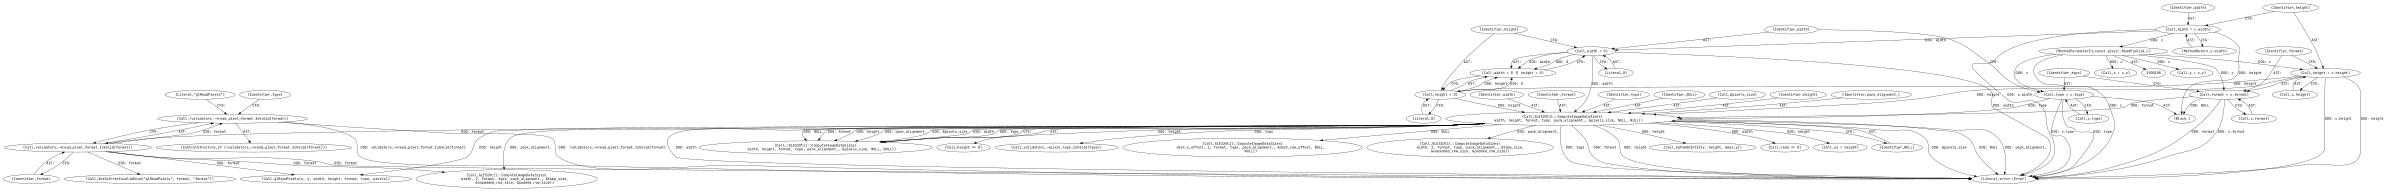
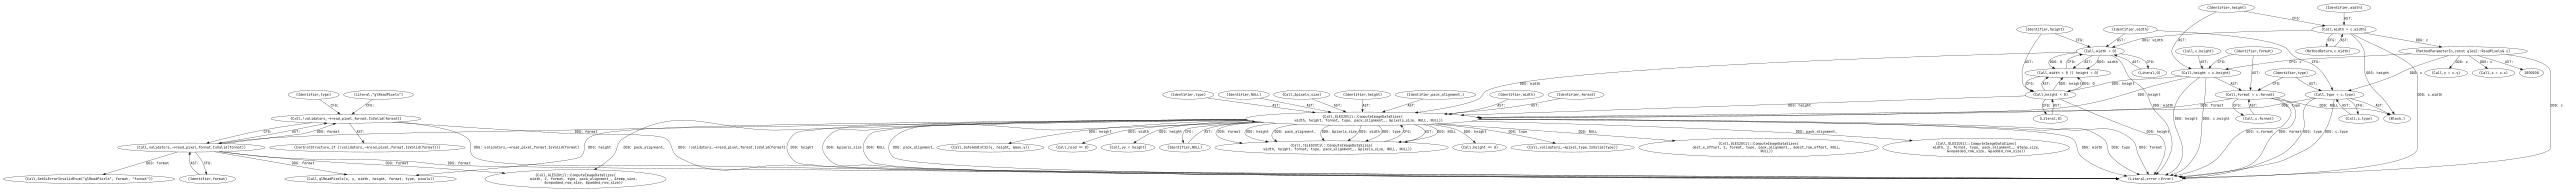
(2188, 61) -> none
(2265, 62) -> (2296, 62)
(2310, 83) -> none
none -> (2128, 127)
